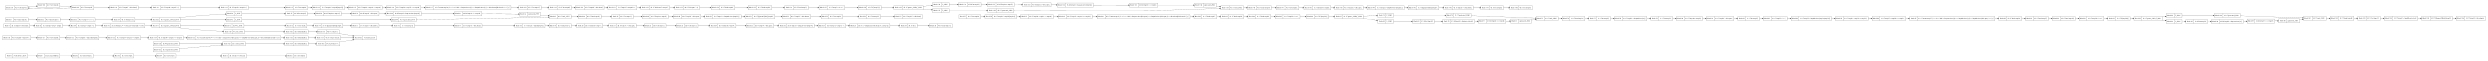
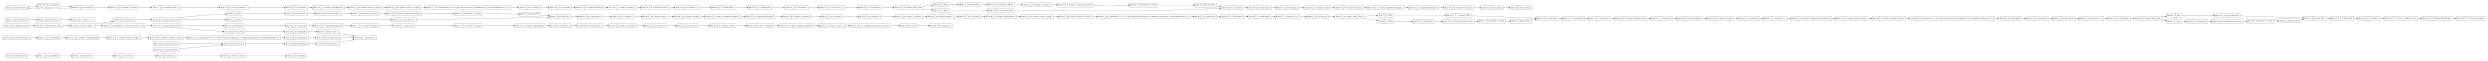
none -> (941, 17)
(103, 20) -> (103, 23)
